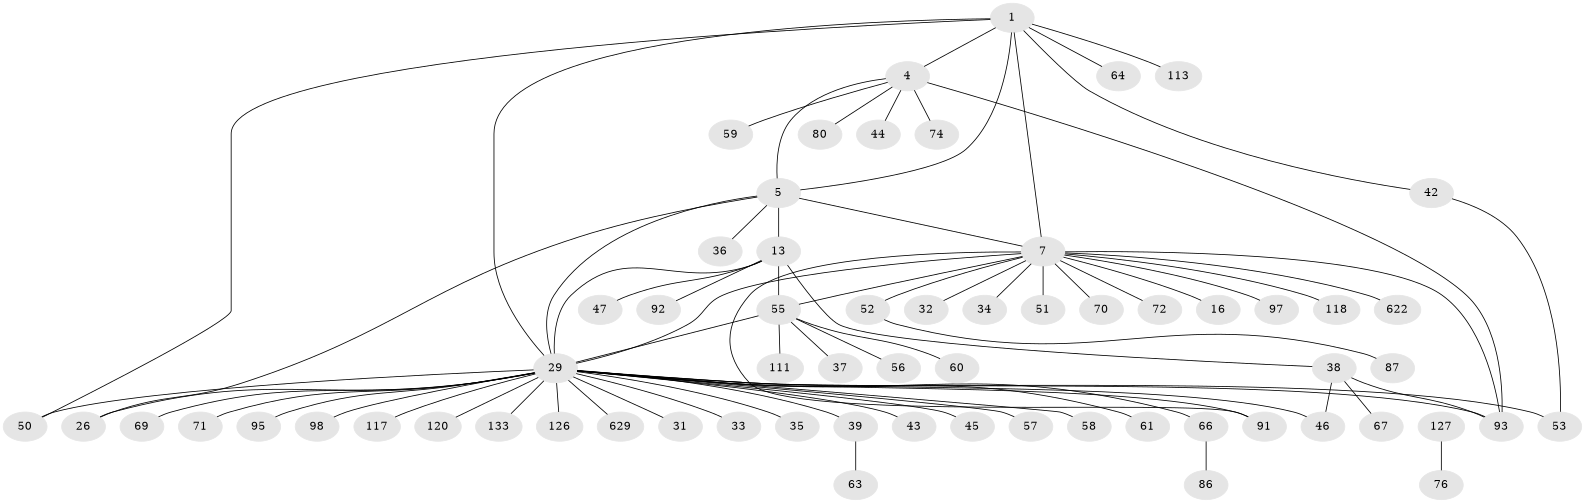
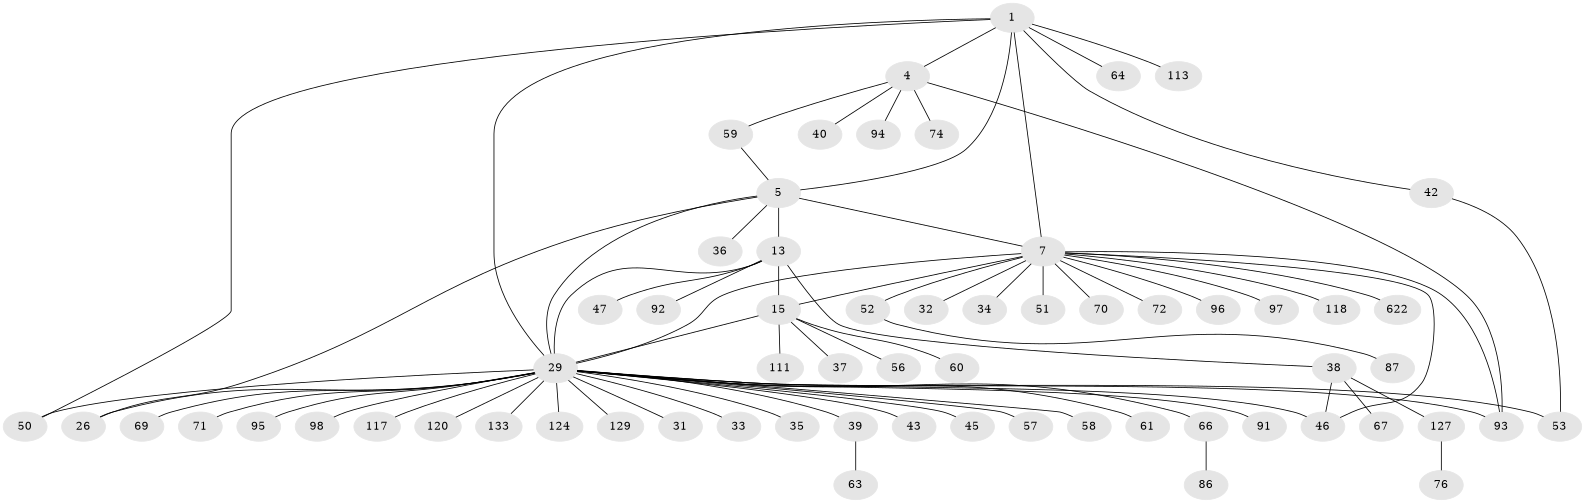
(795, 116) -> (755, 164)
(820, 135) -> (820, 135)
(878, 135) -> (878, 135)
(779, 310) -> (779, 310)
(1218, 310) -> (1218, 310)
(735, 362) -> (1339, 273)
(1418, 397) -> (1402, 405)
(560, 427) -> (560, 427)
(620, 427) -> (620, 427)
